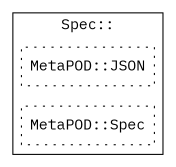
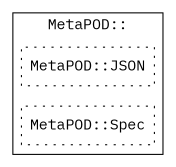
(88, 25) -> (88, 25)
